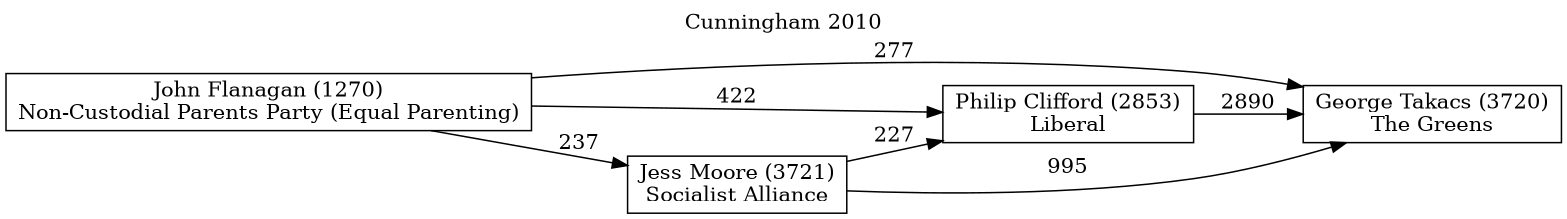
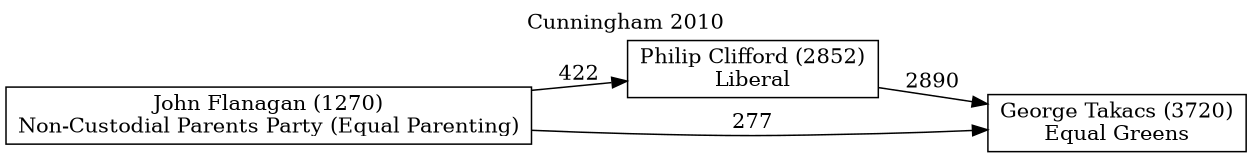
(1068, 114) -> (753, 69)
(1432, 114) -> (1117, 123)
(737, 185) -> none
